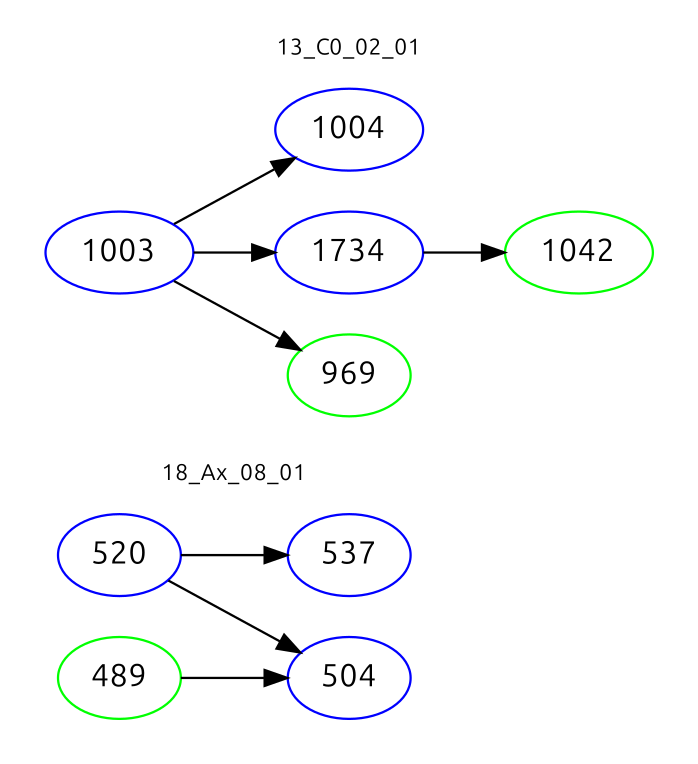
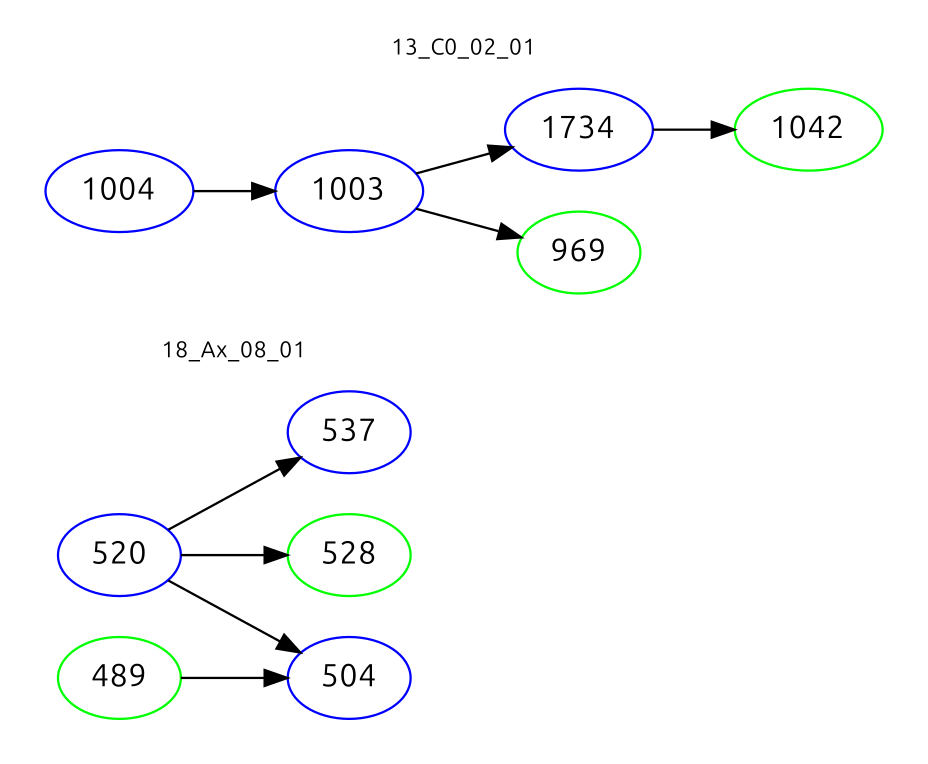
(224, 197) -> (223, 191)
none -> (349, 555)
